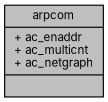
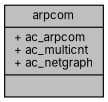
(48, 38) -> (50, 38)
